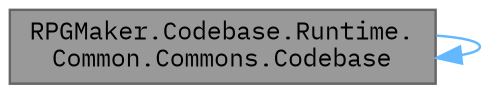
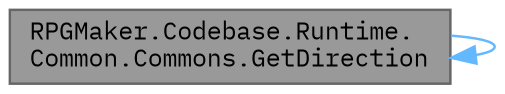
(223, 47) -> (230, 47)
